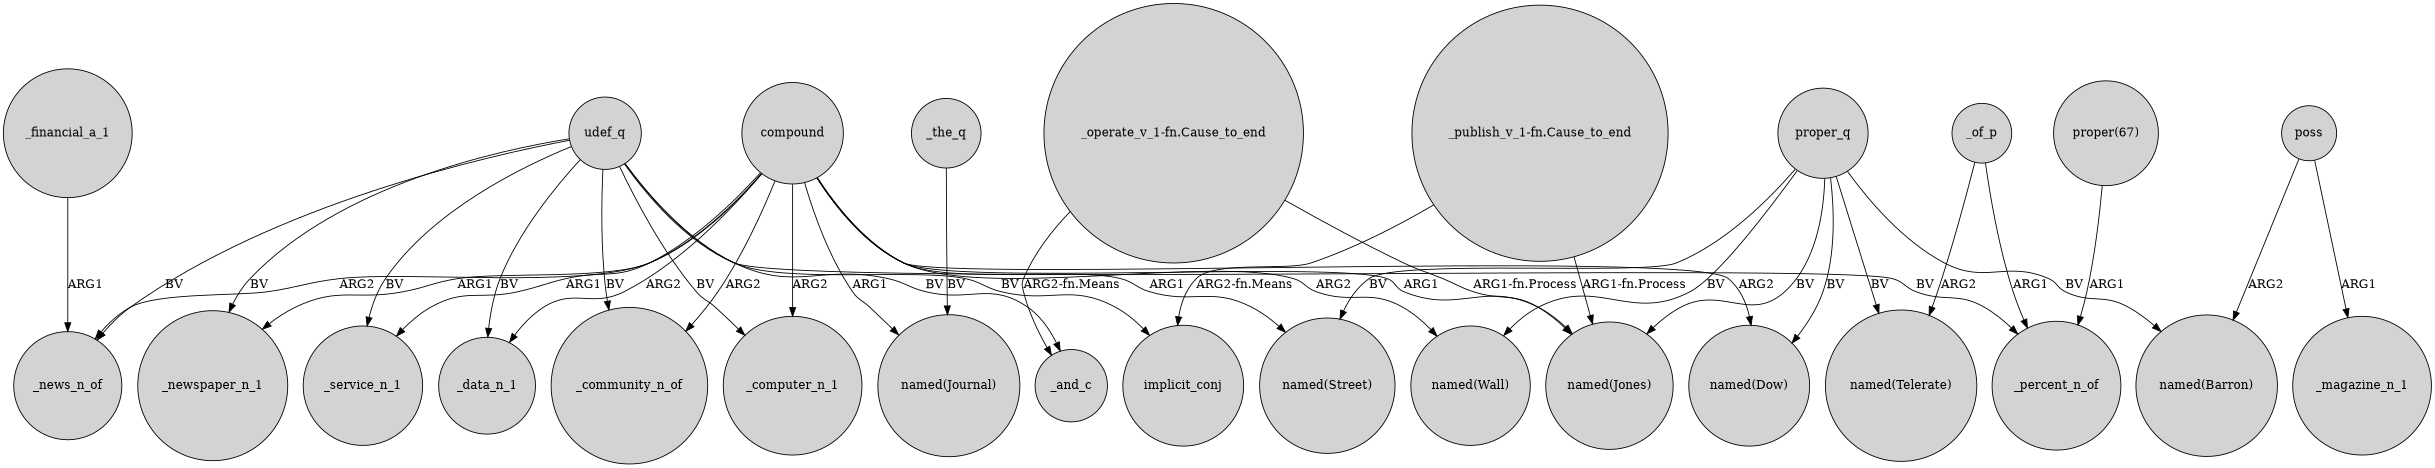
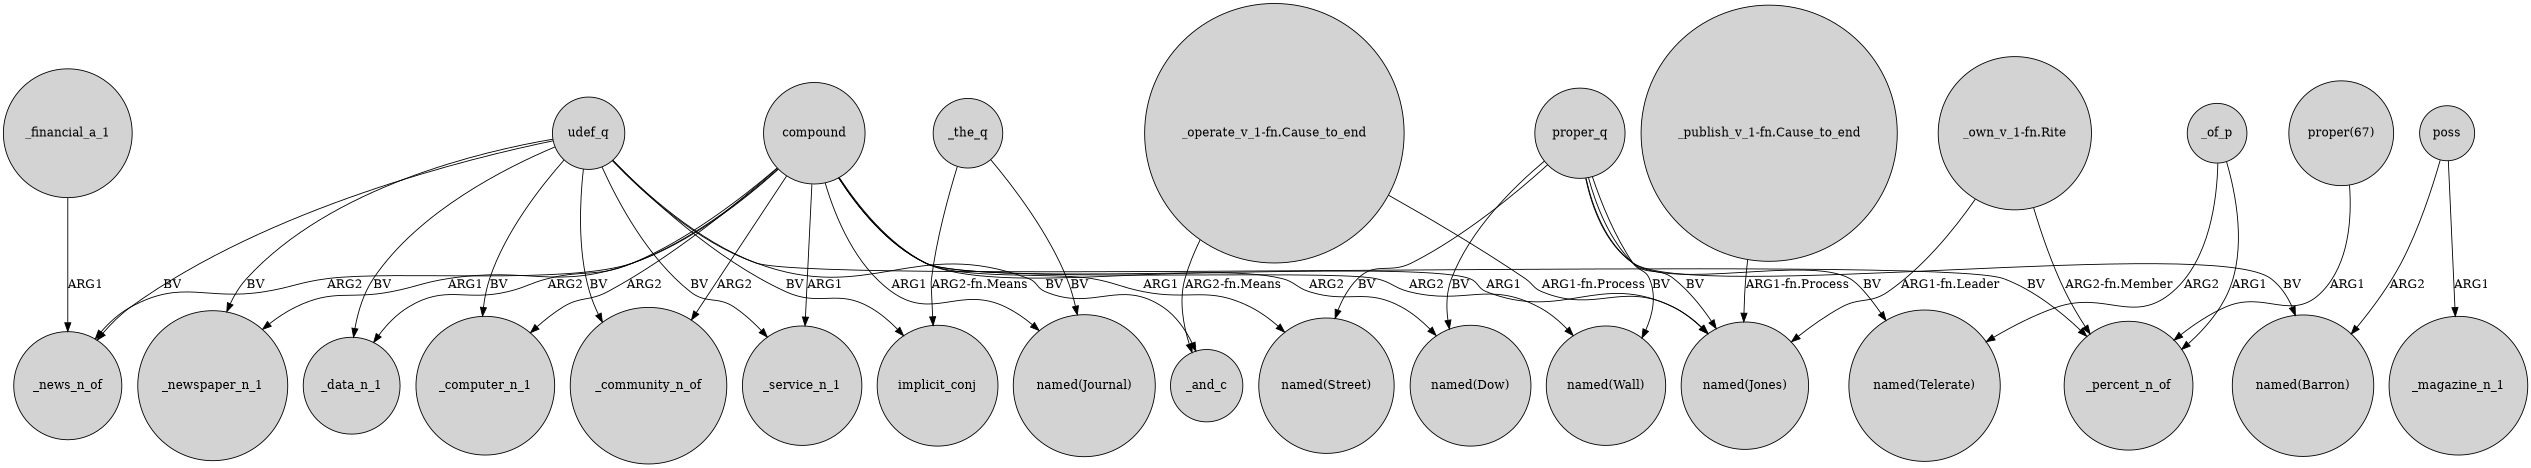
none -> (2015, 133)
(1321, 259) -> (938, 241)
